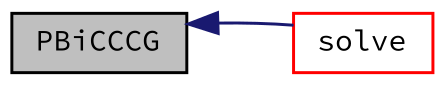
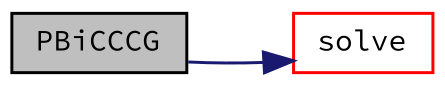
(256, 23) -> (226, 63)
